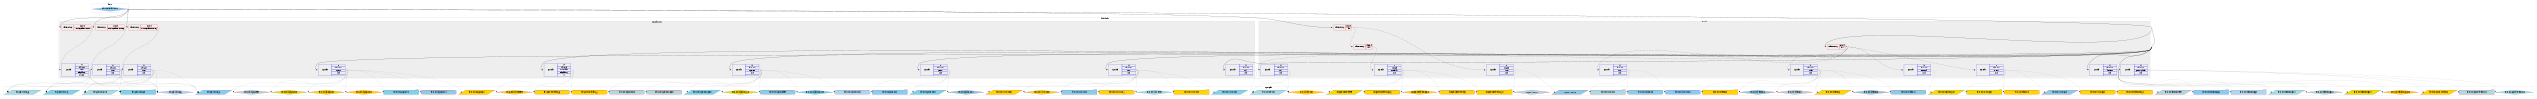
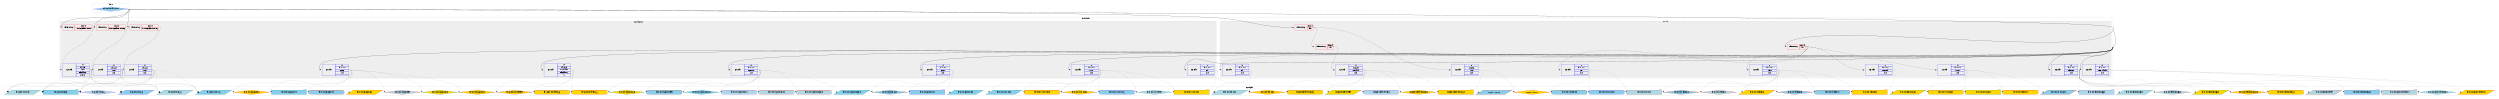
(1004, 92) -> (1042, 92)
(1079, 92) -> none
(1117, 92) -> (1117, 92)
(1457, 92) -> (1381, 92)
(1532, 92) -> (1532, 92)
